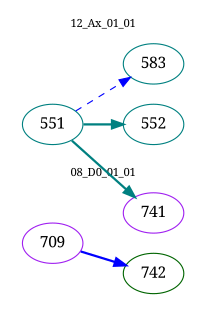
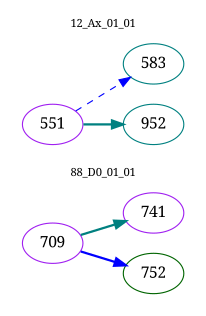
(53, 124) -> (53, 124)
(154, 124) -> (154, 124)
(105, 170) -> (98, 230)
(103, 173) -> (103, 173)
(154, 273) -> (154, 273)
